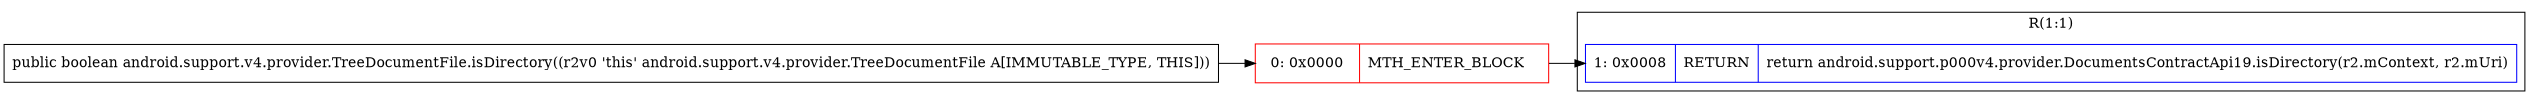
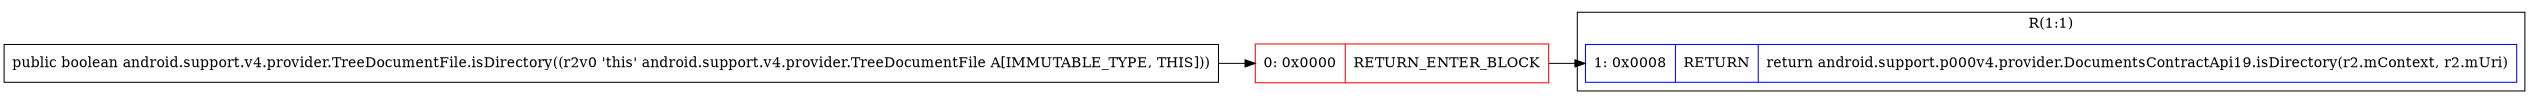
(1446, 63) -> (1447, 63)
